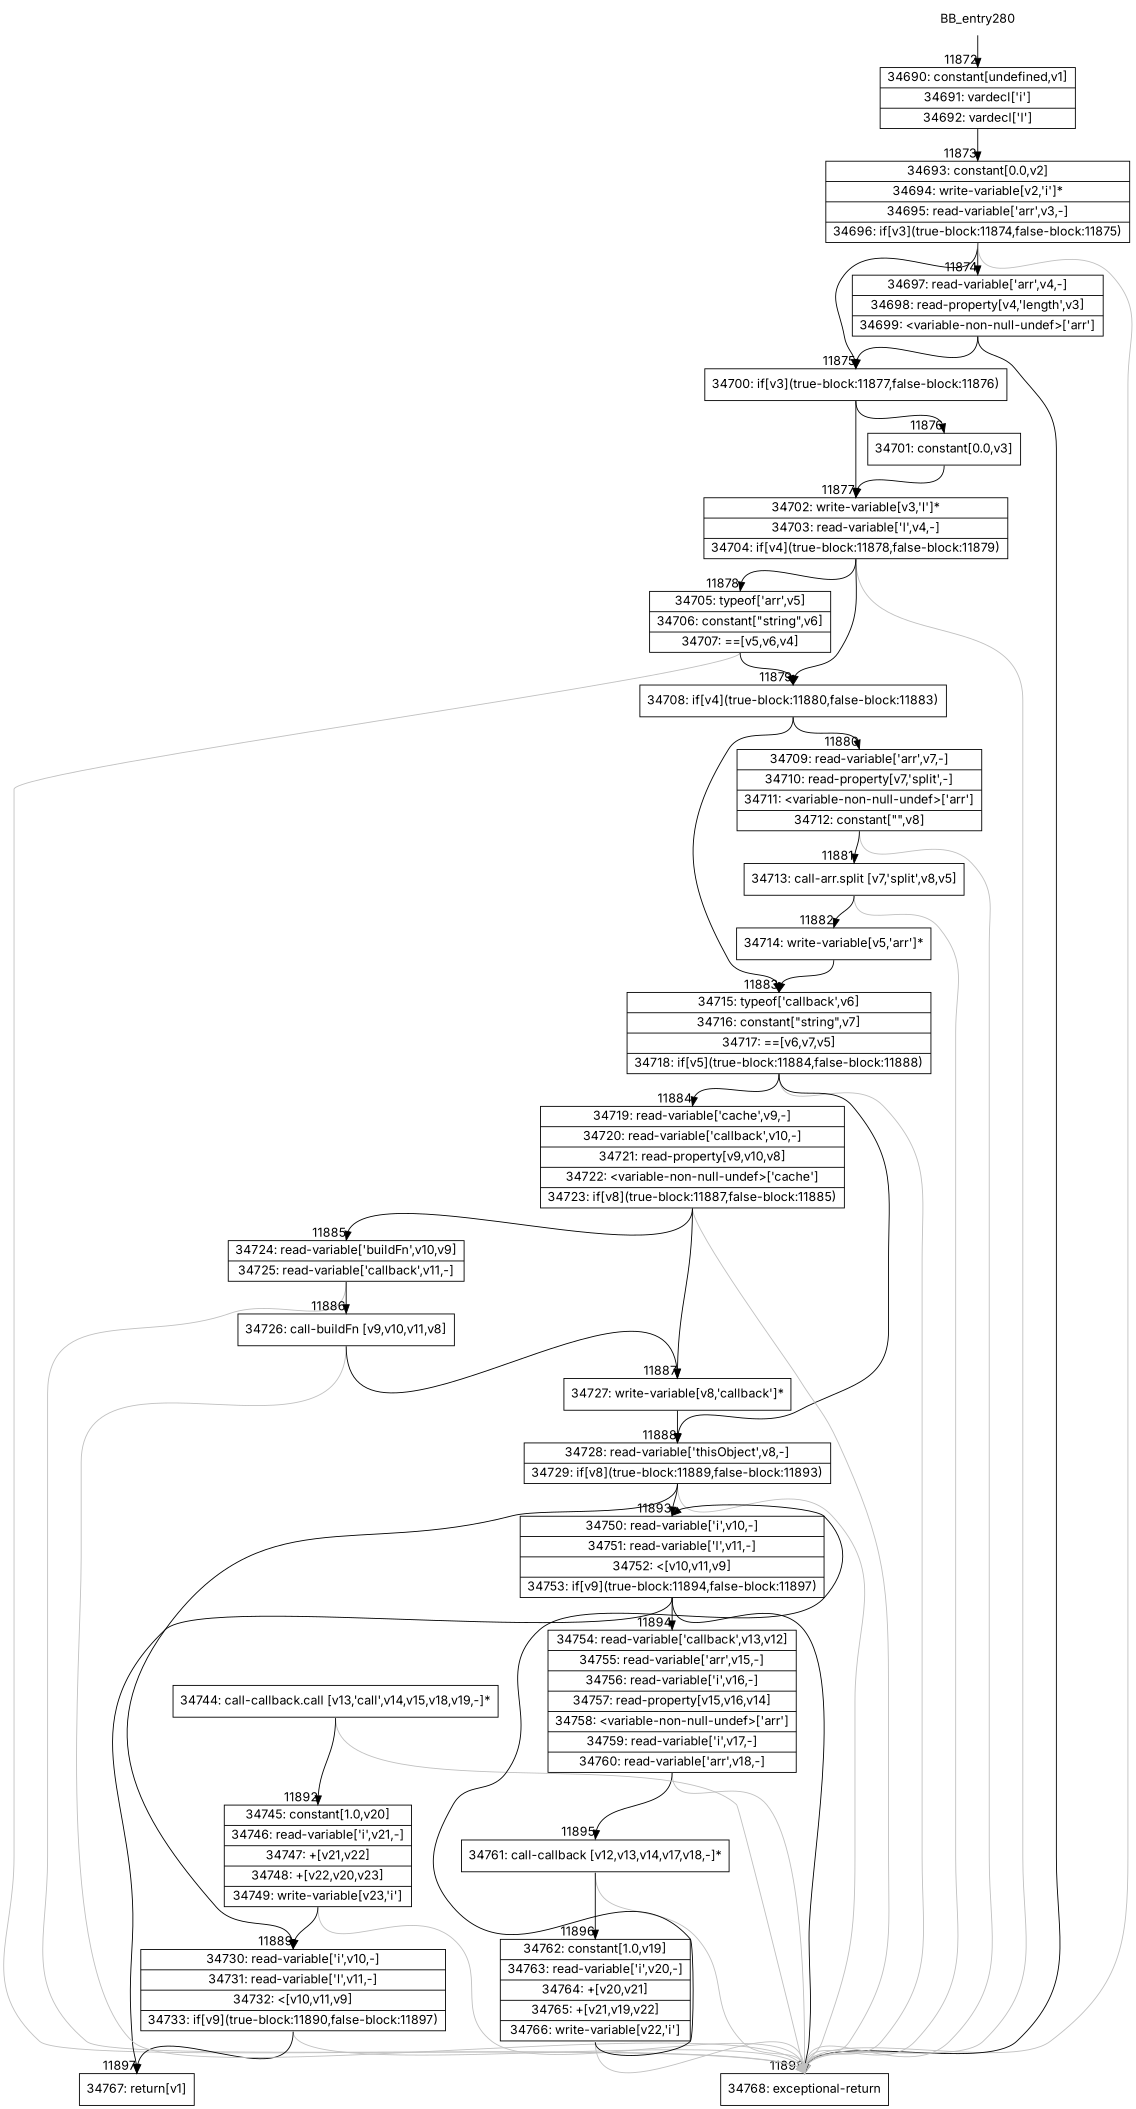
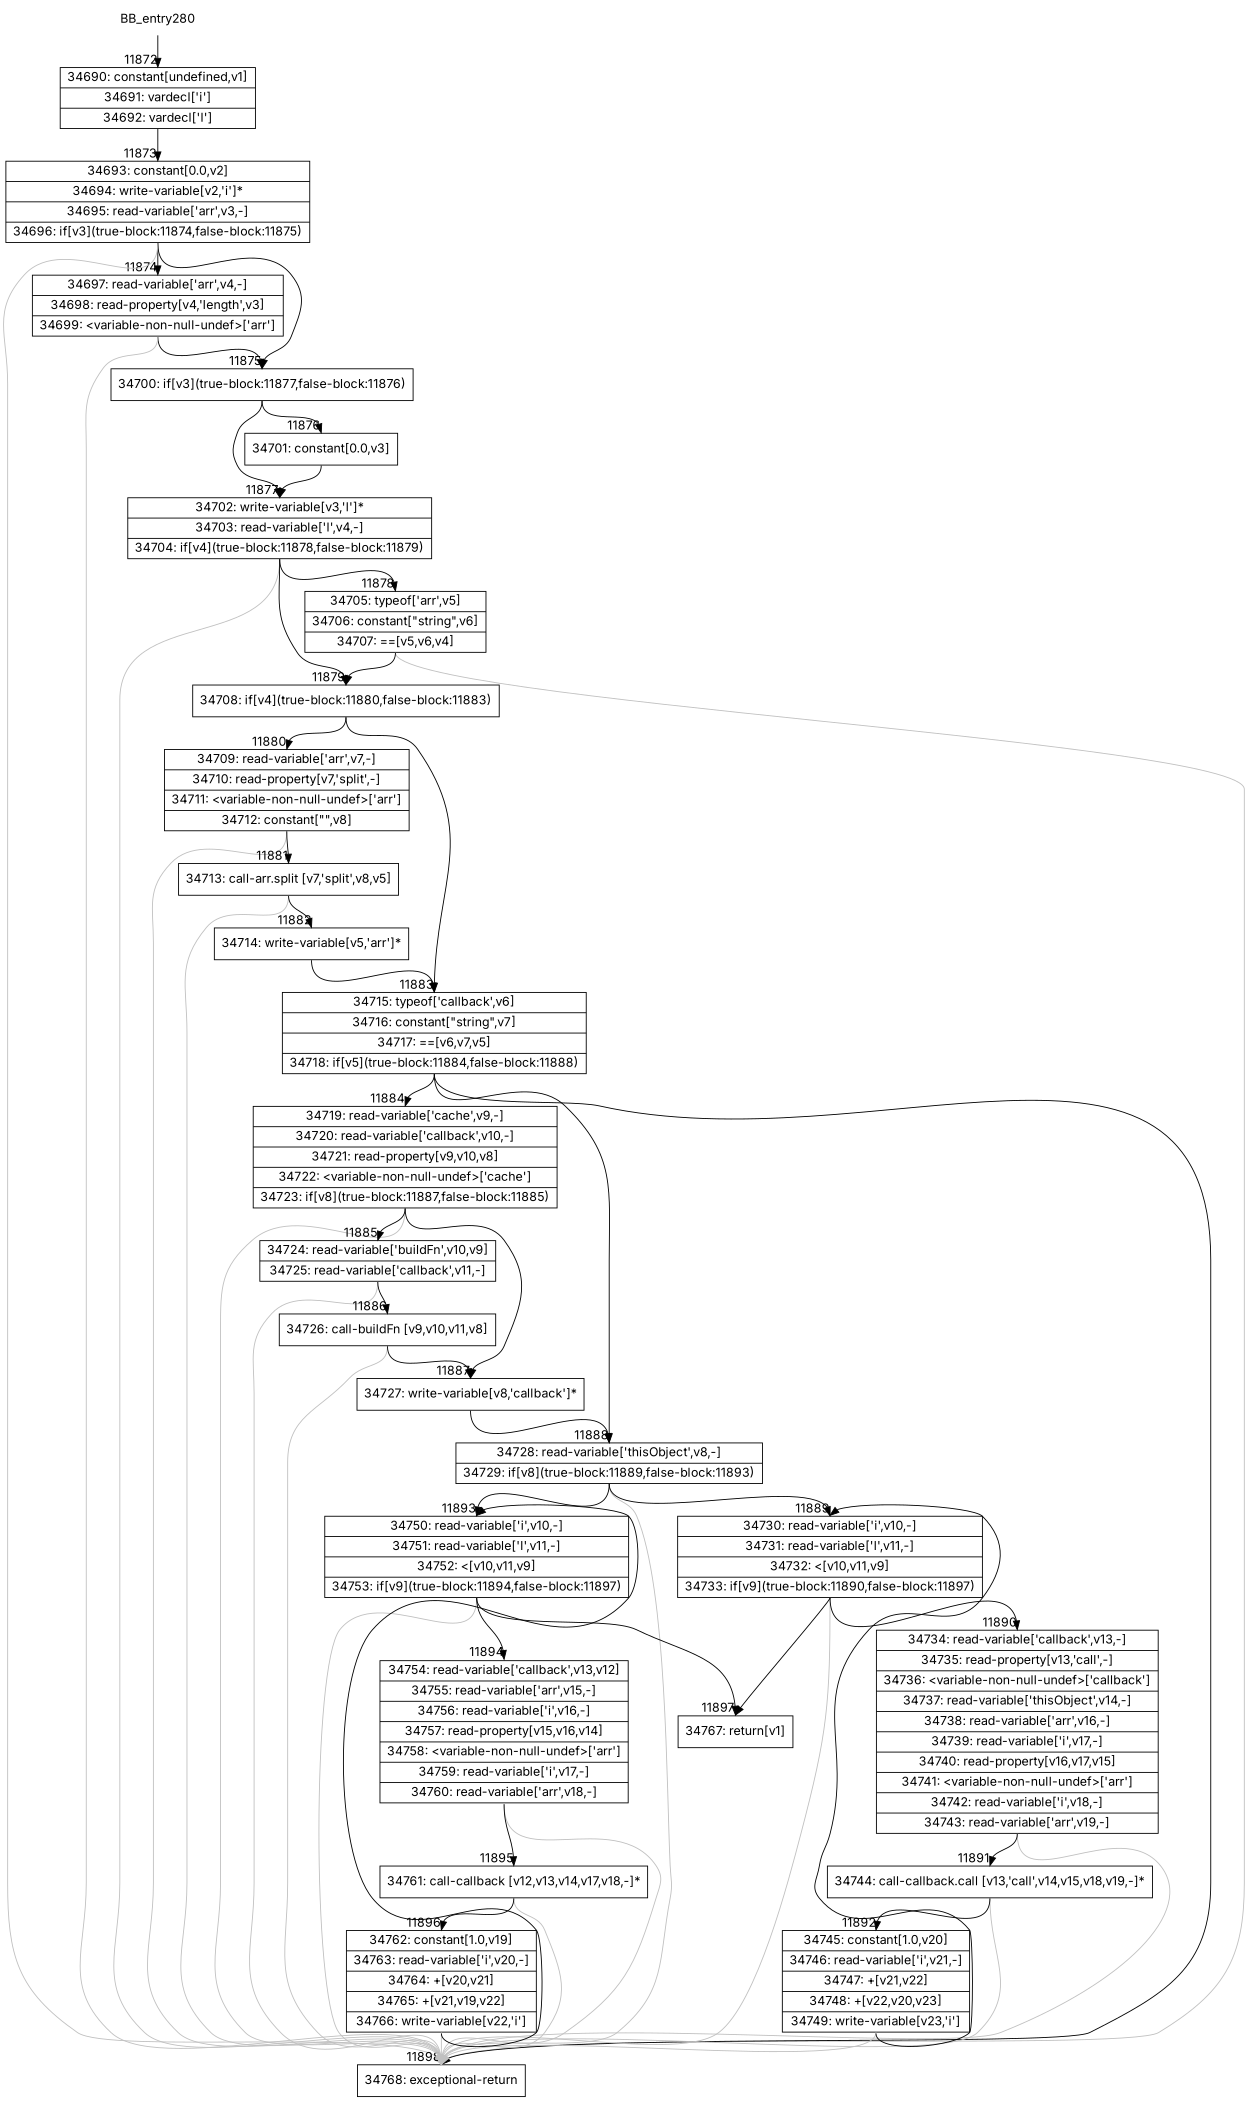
(1056, 1286) -> (86, 1338)
(922, 1554) -> (1211, 1553)
none -> (1017, 1732)
(823, 1770) -> (319, 1807)
